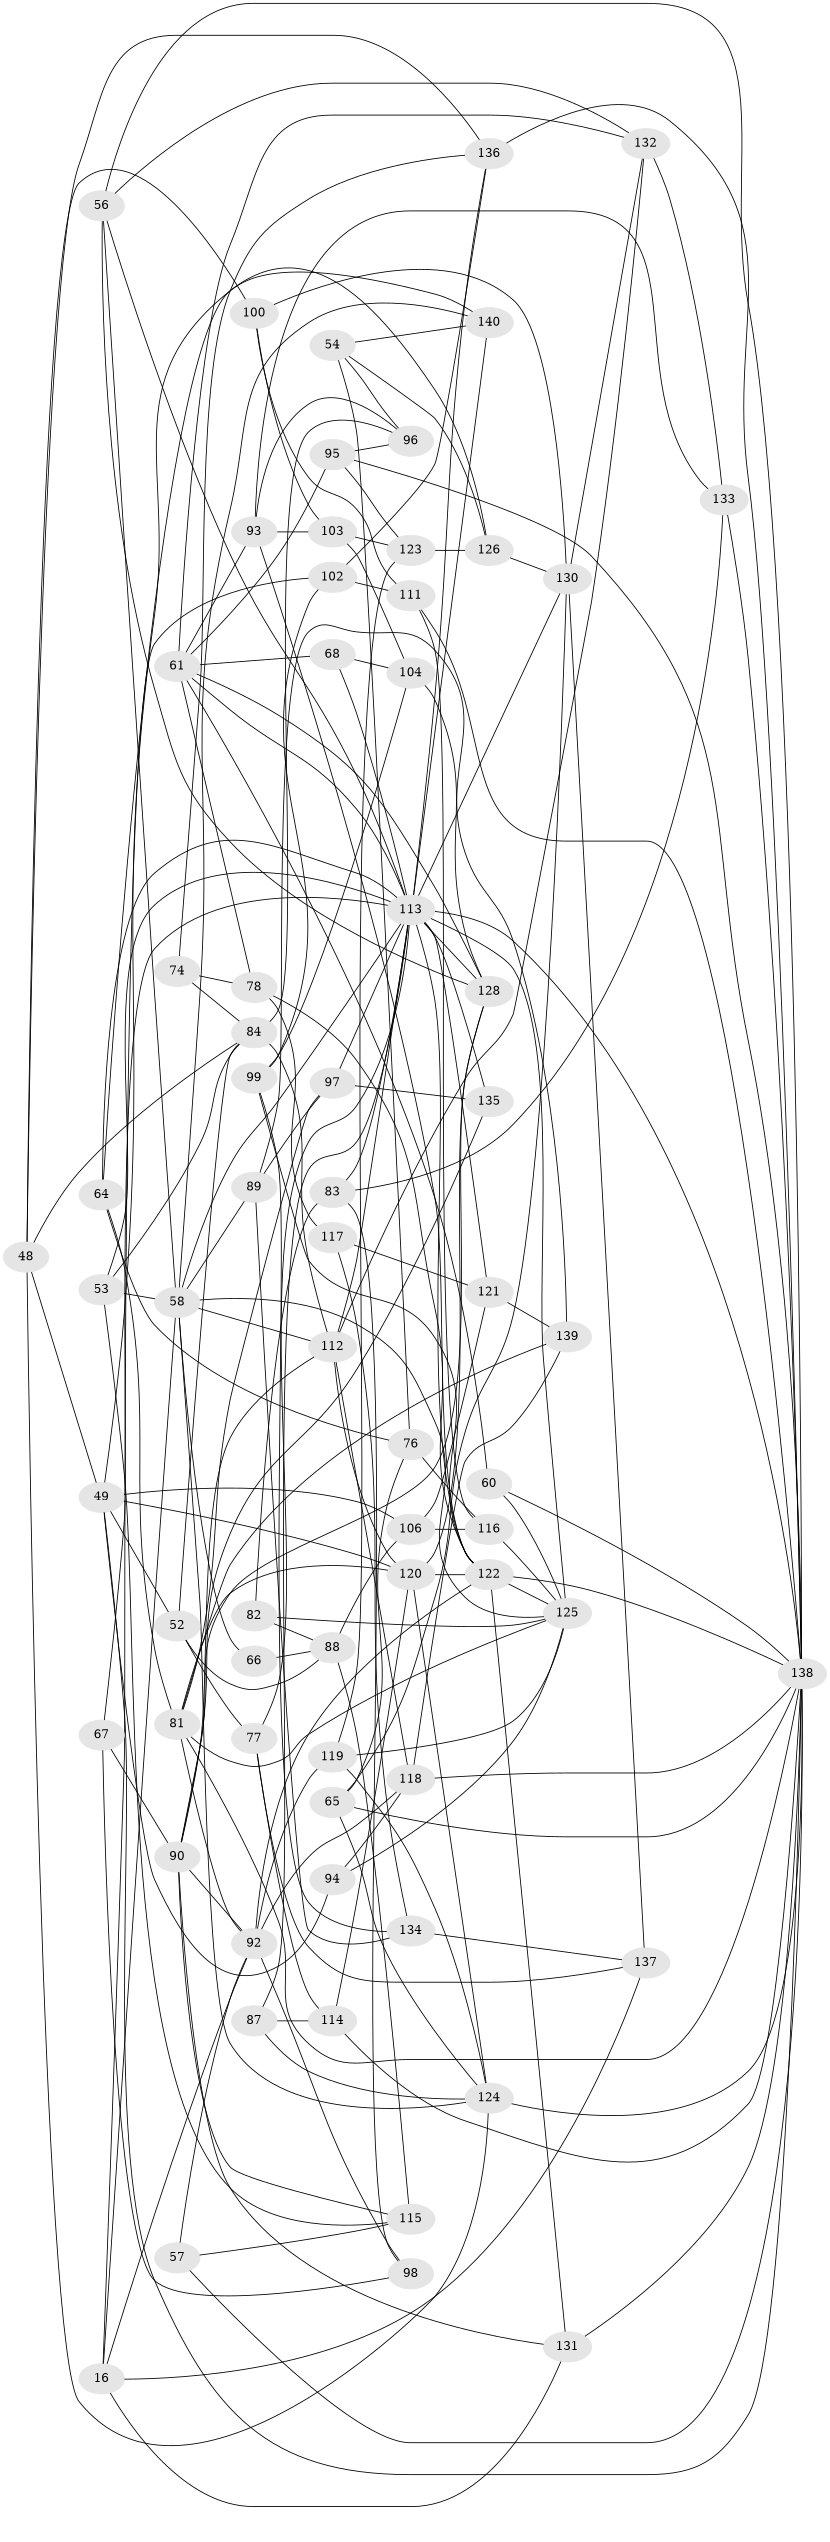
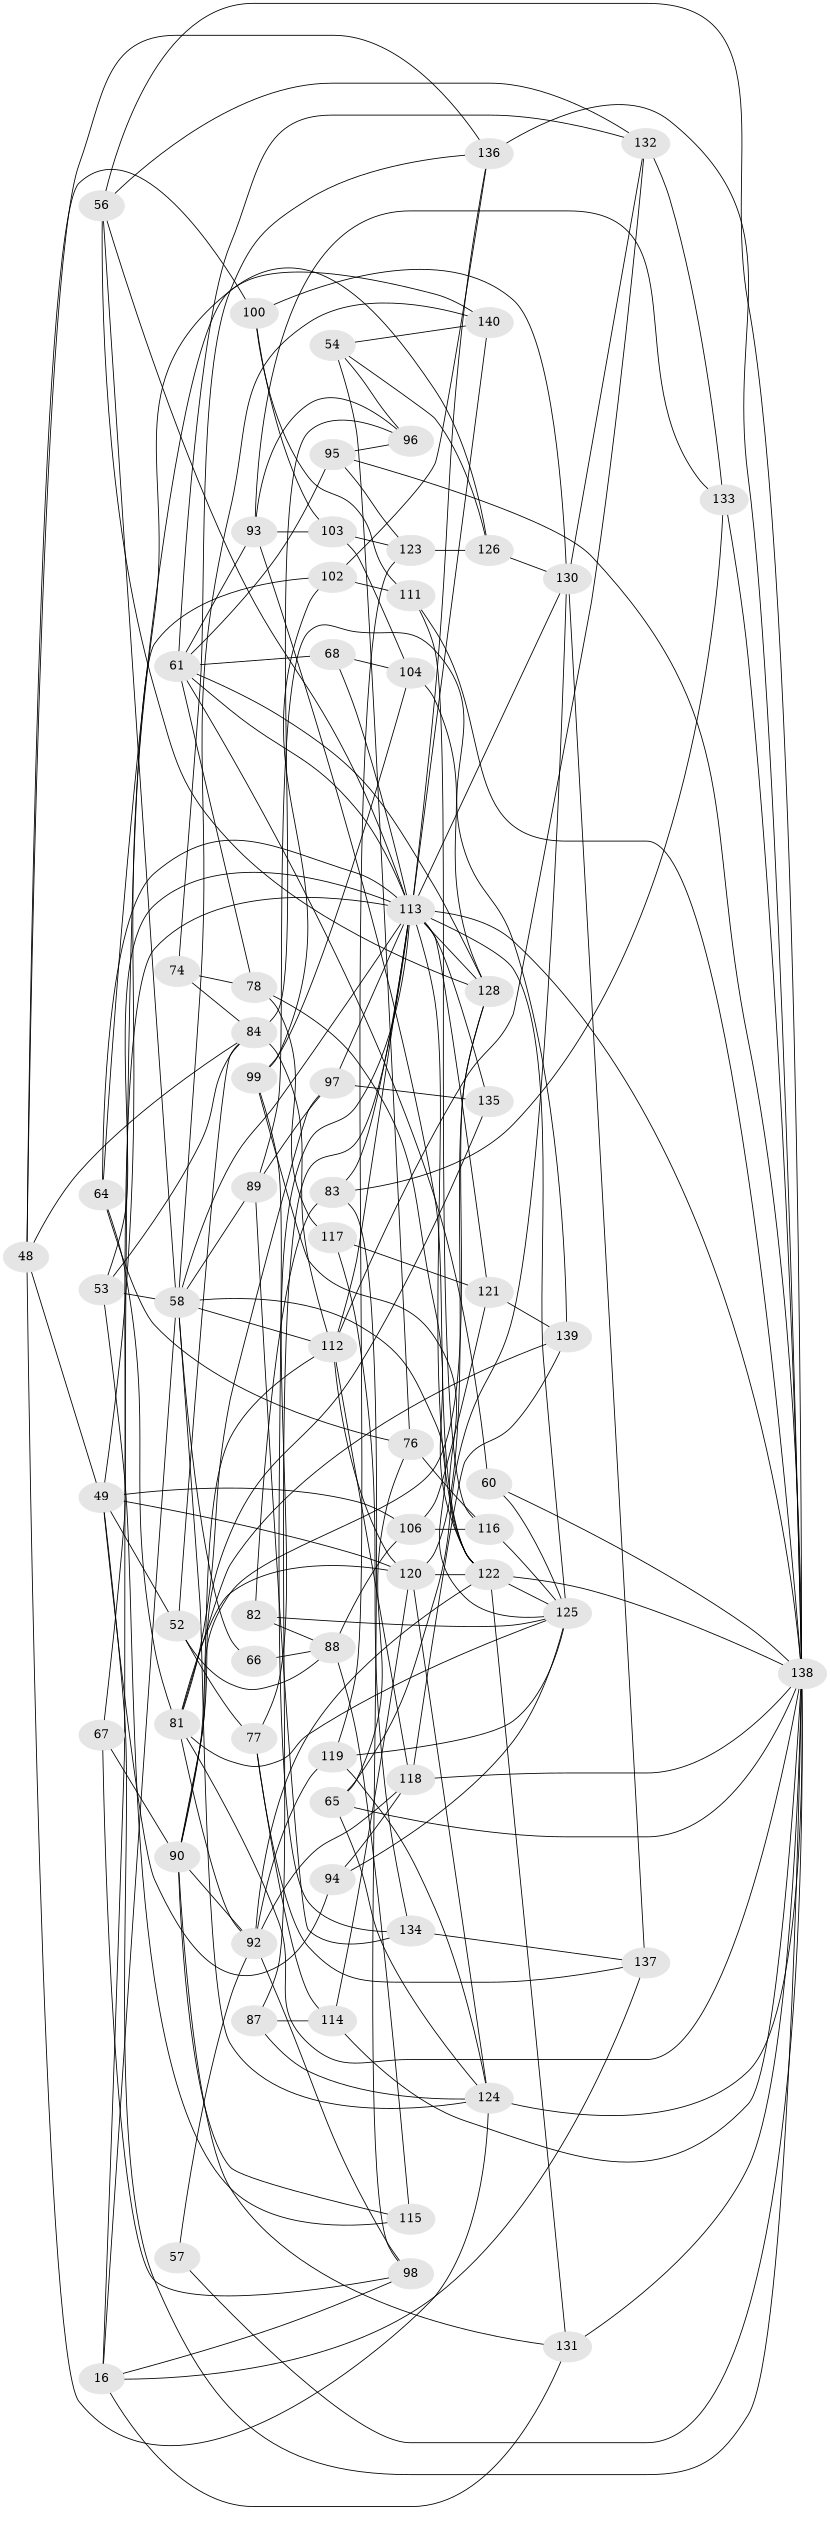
(173, 2159) -> (259, 2333)
(294, 2241) -> none
